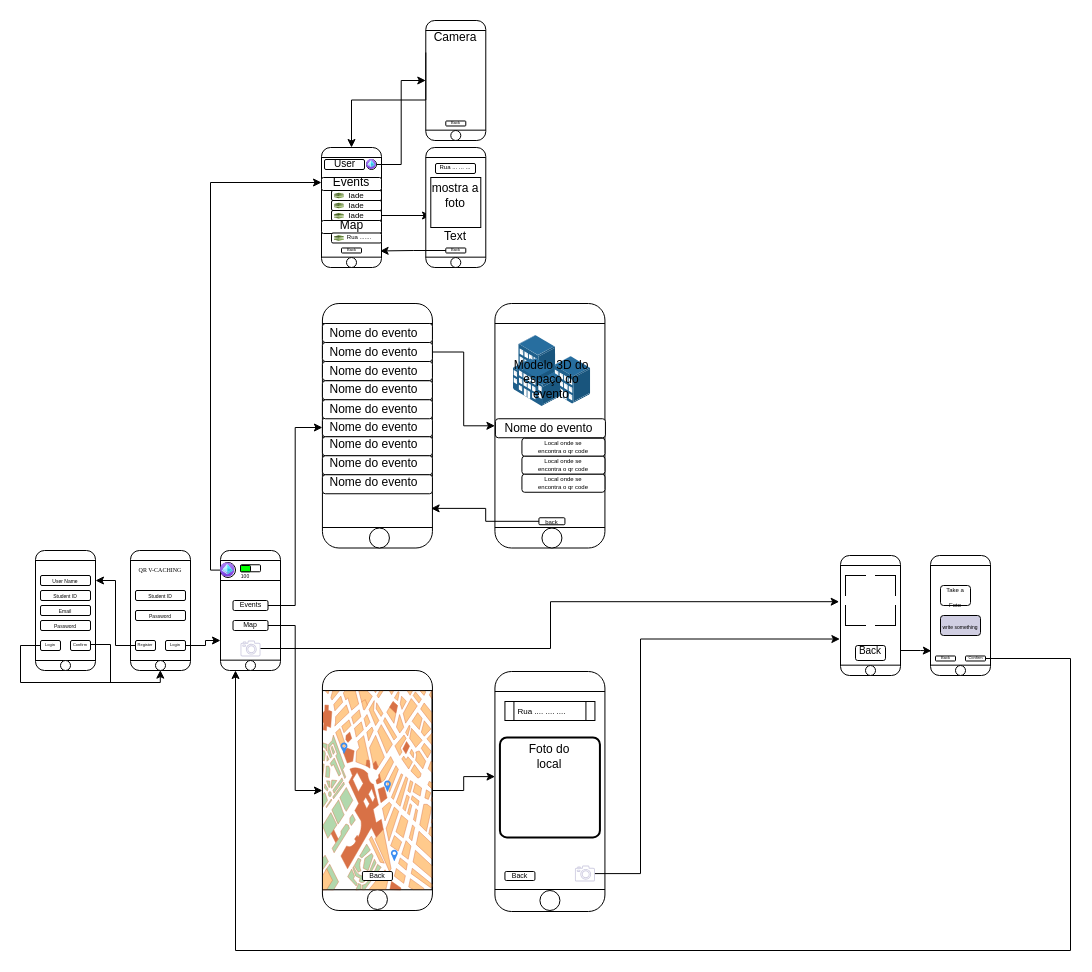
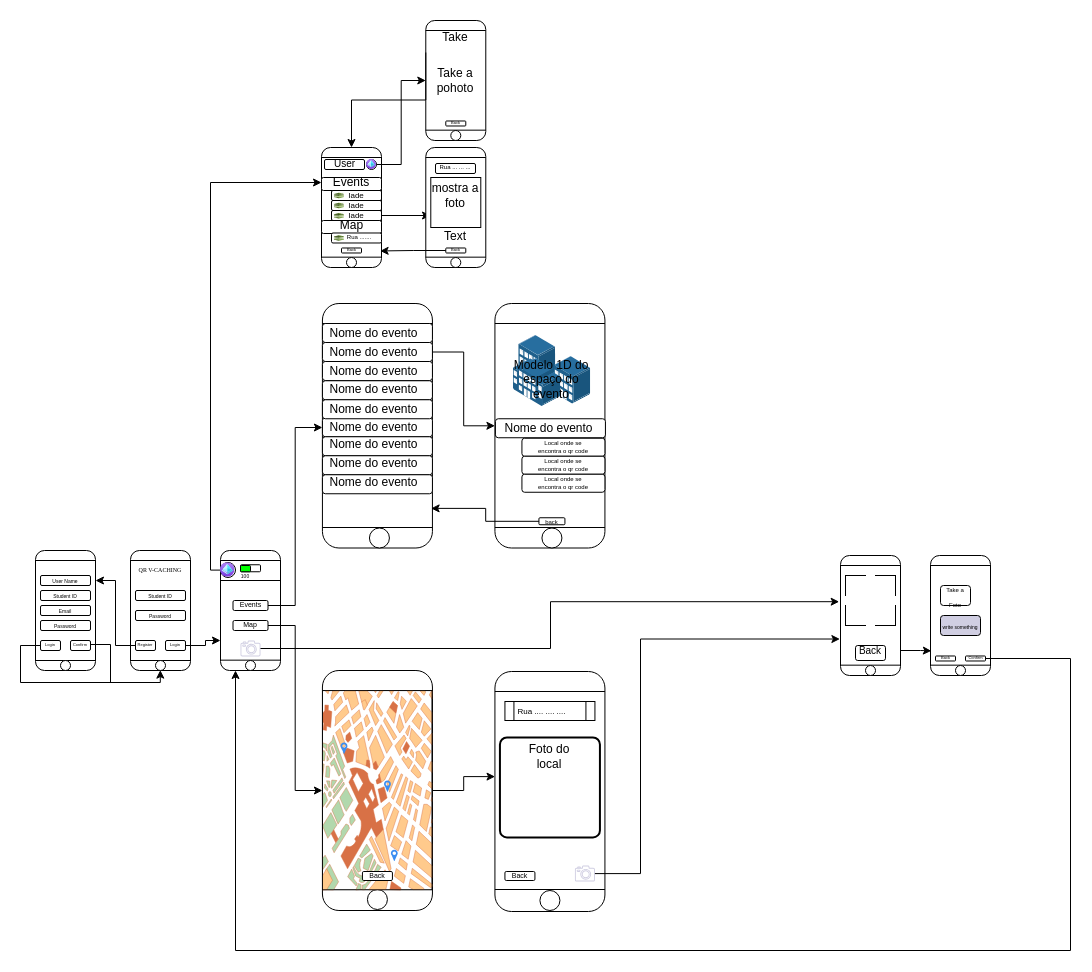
(456, 38) -> (456, 38)
none -> (456, 81)
(552, 380) -> (552, 380)
